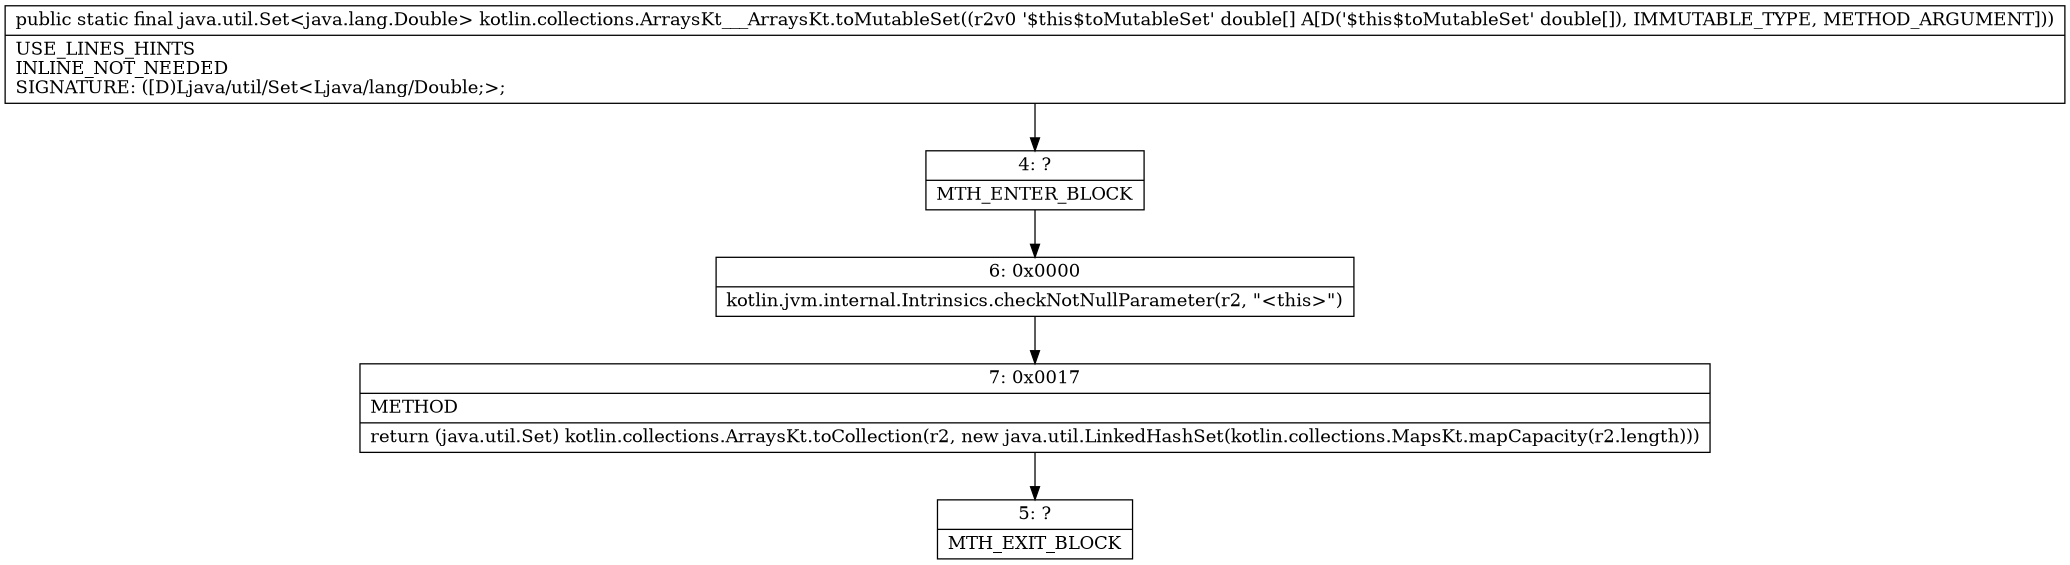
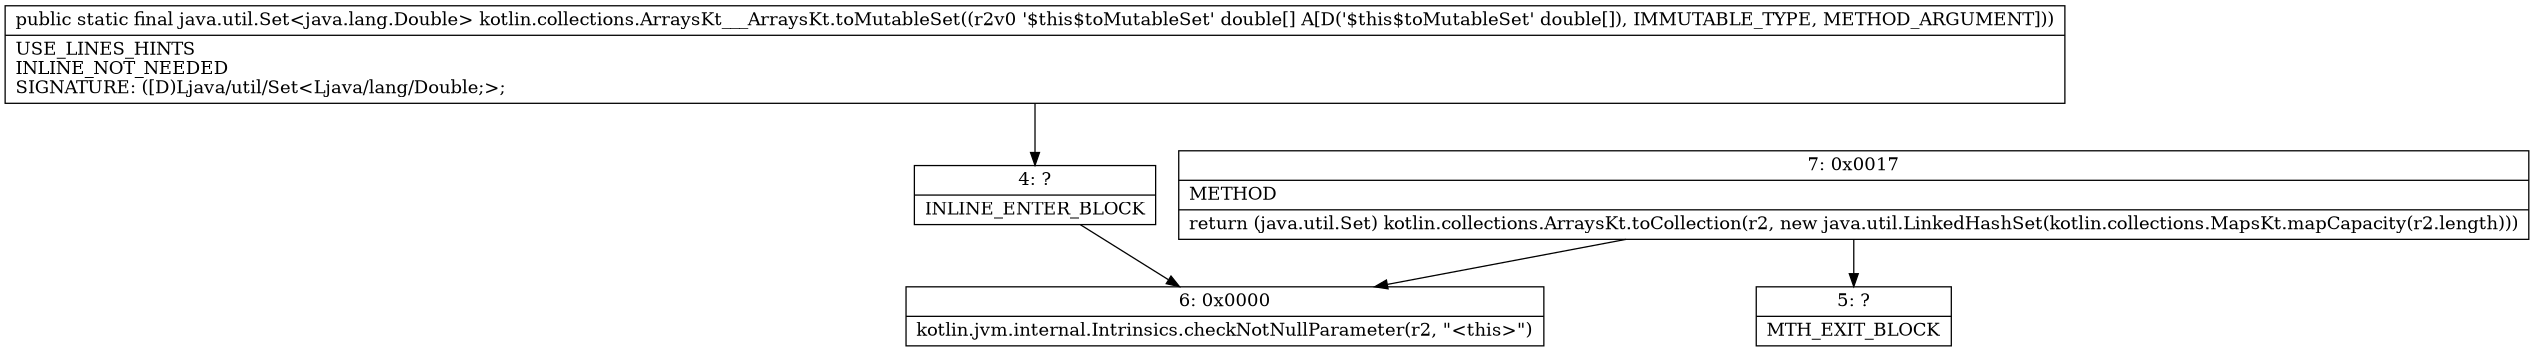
(1035, 194) -> (1035, 209)
(1035, 334) -> (1507, 262)
